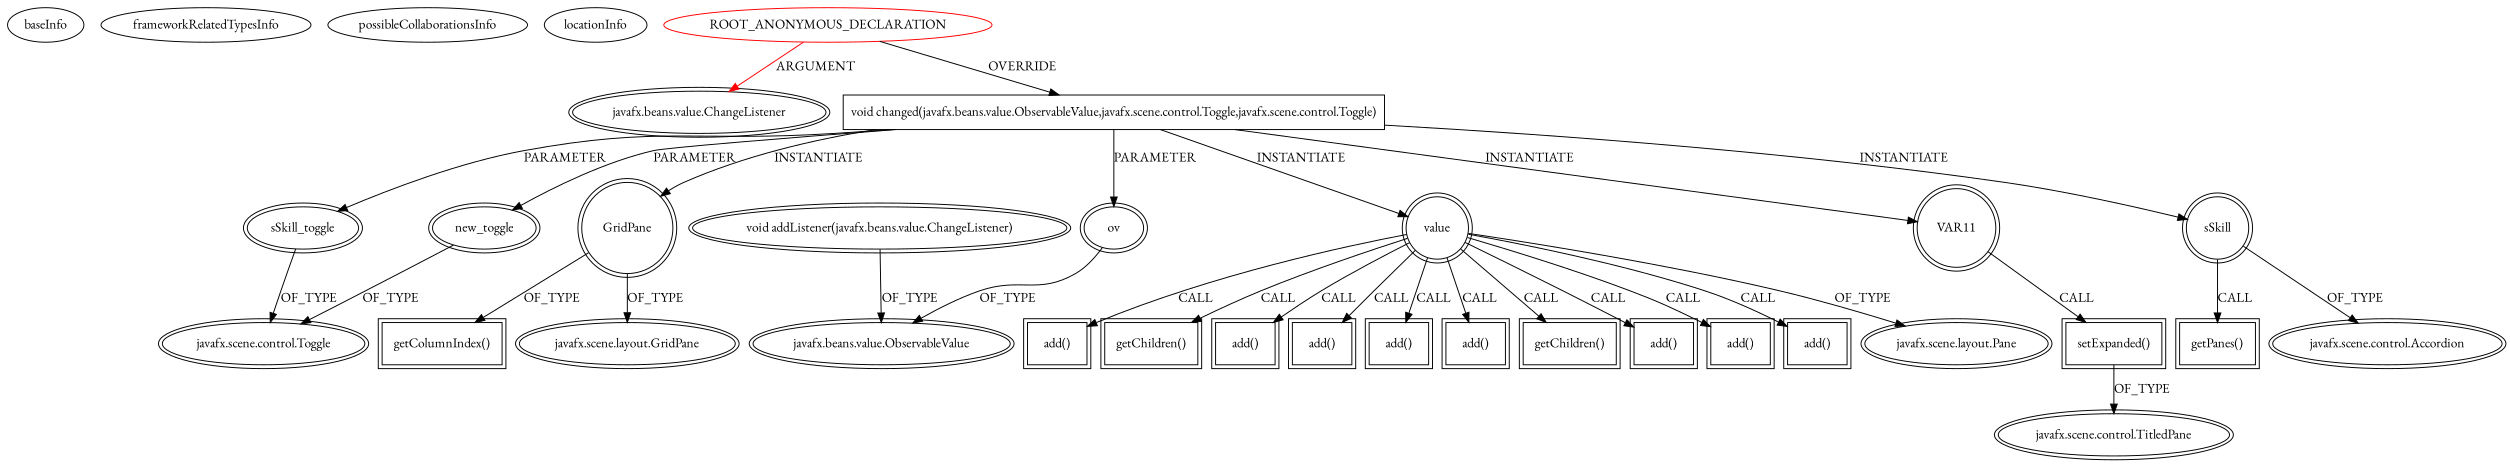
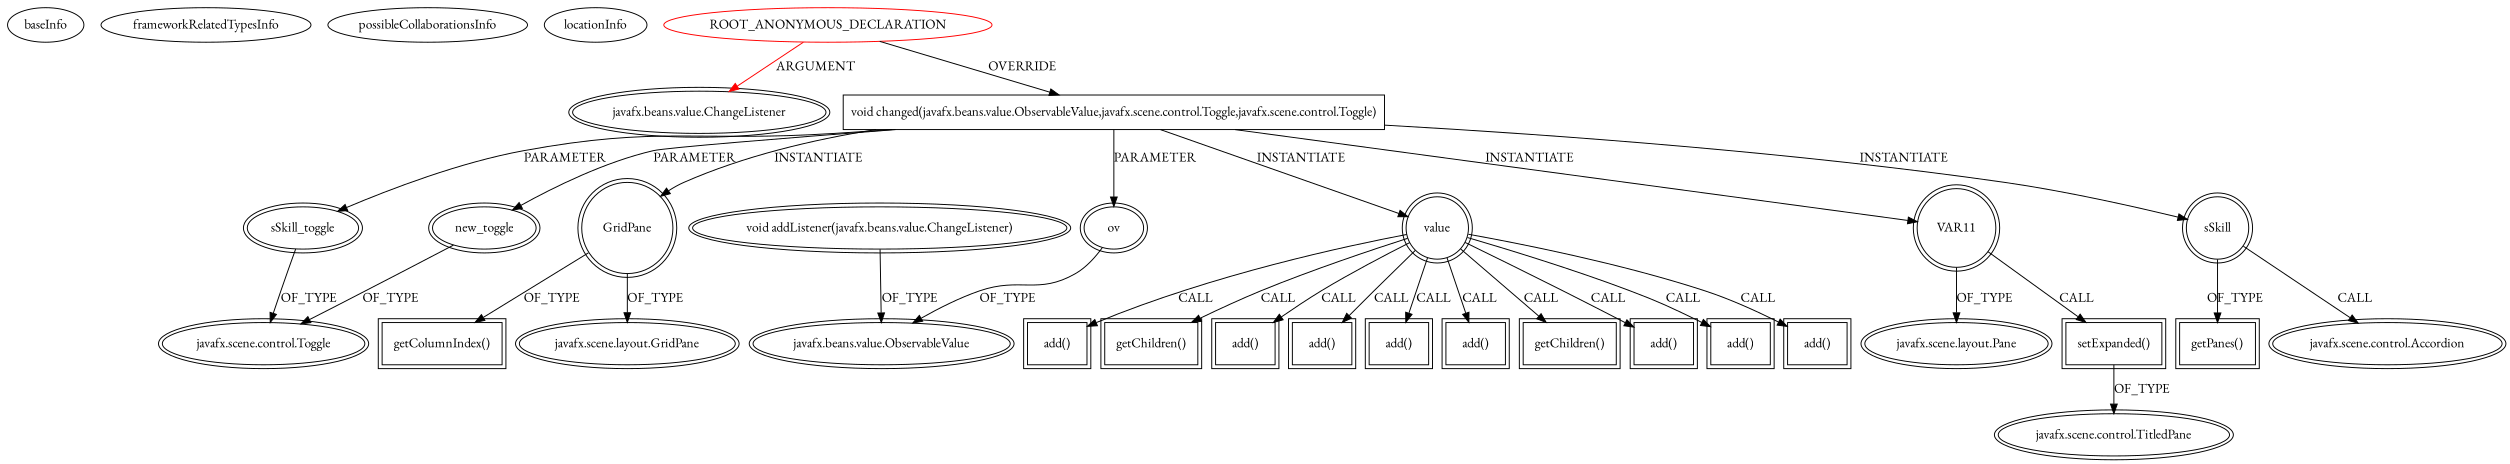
(1684, 270) -> (1956, 290)
(2235, 298) -> (2235, 298)
(2355, 298) -> (2355, 298)
